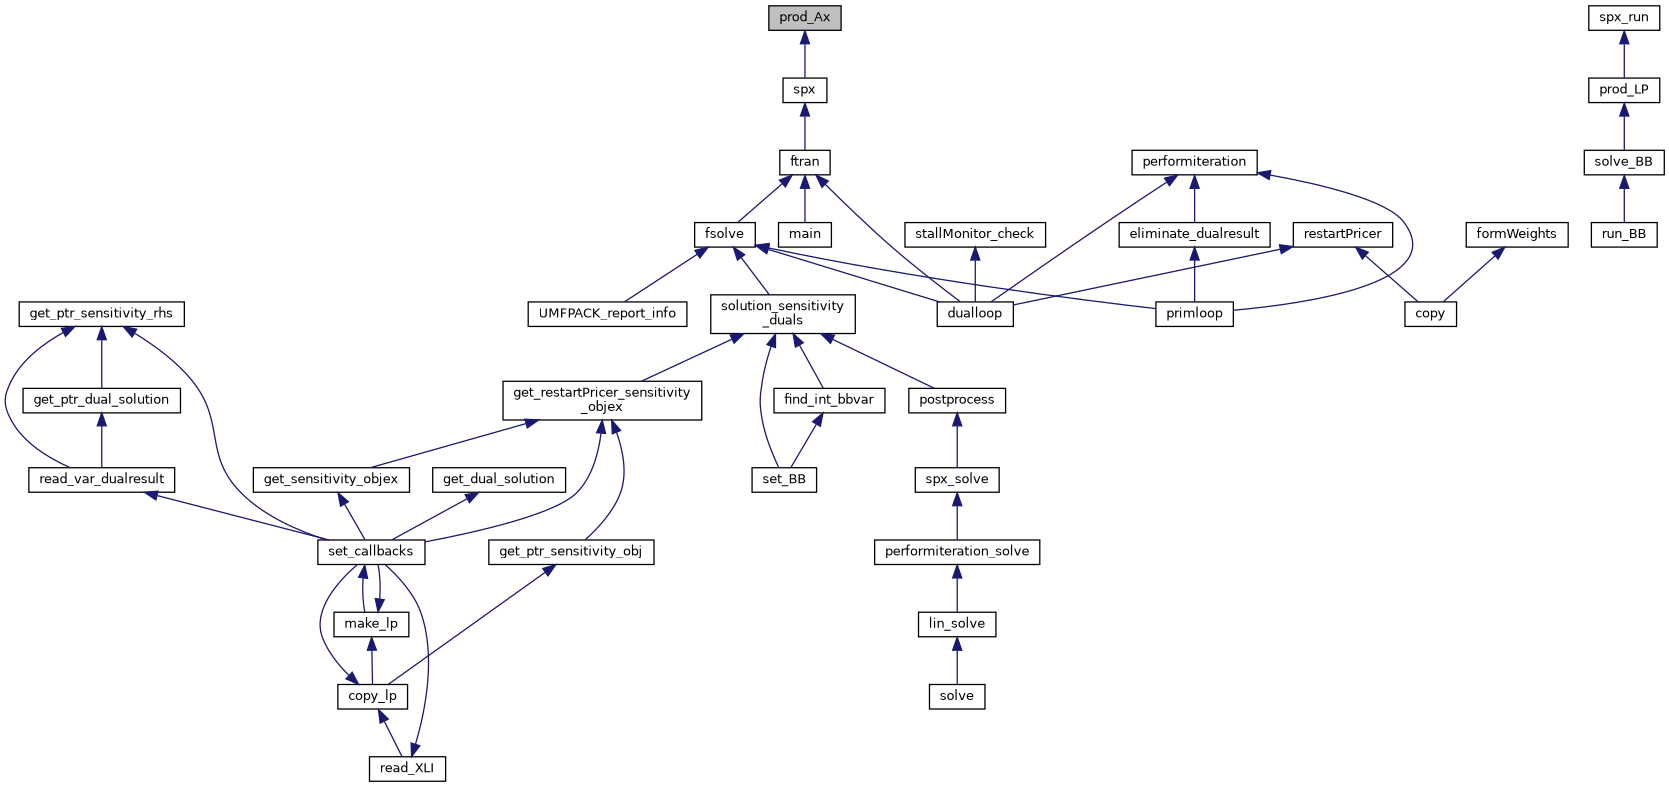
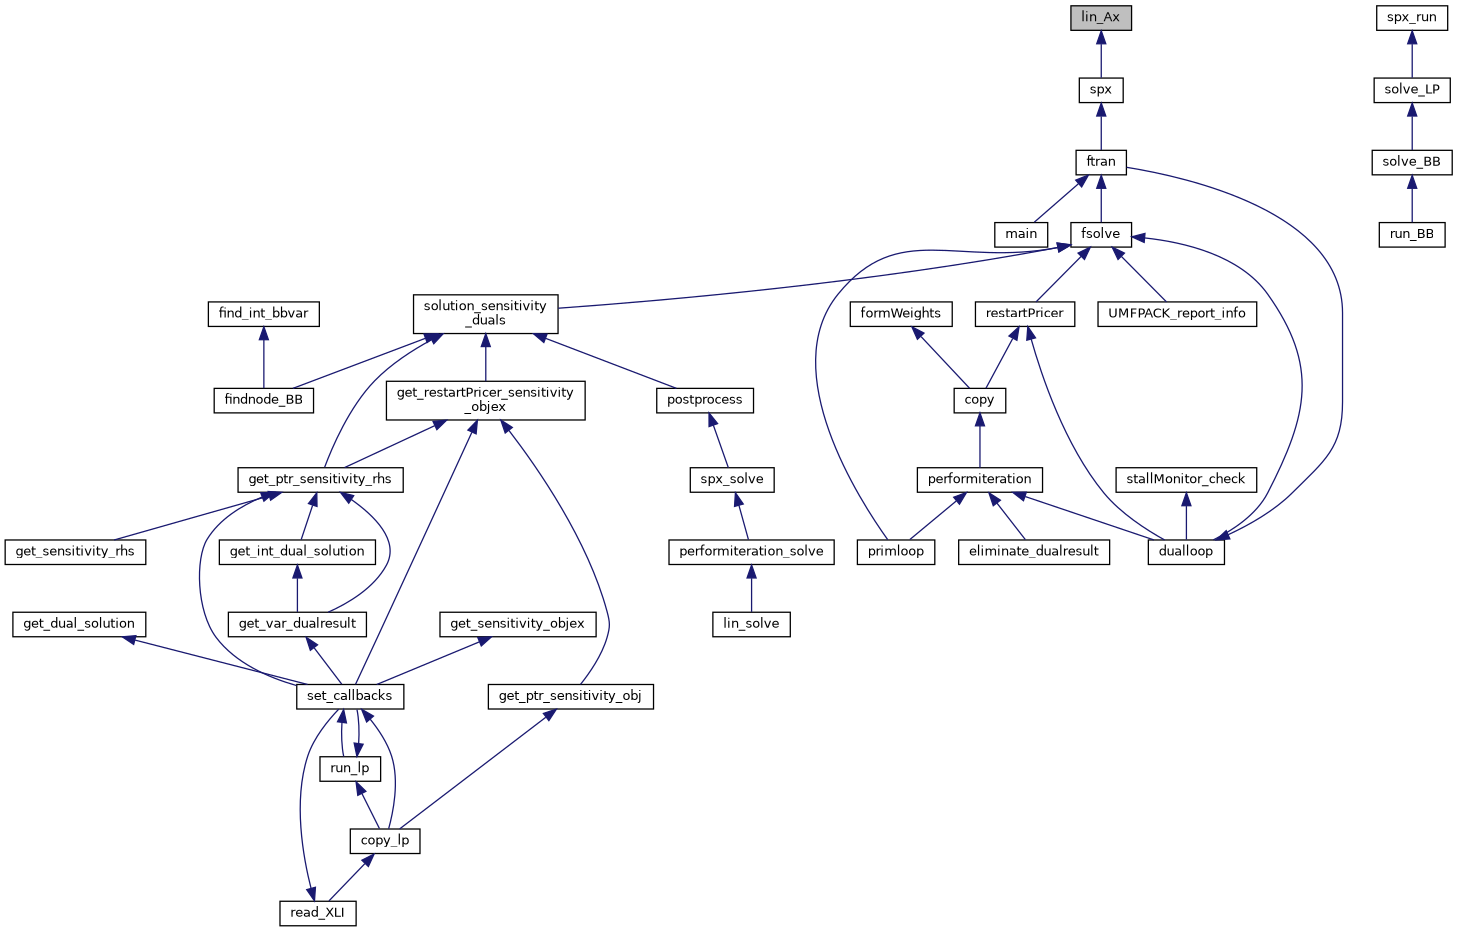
(805, 18) -> (1101, 18)
(1624, 90) -> (1412, 90)
(890, 246) -> (1342, 310)
none -> (1059, 279)
(1195, 281) -> none
(811, 367) -> (365, 392)
(102, 401) -> (297, 552)
(448, 446) -> (390, 447)
none -> (980, 447)
(102, 480) -> (297, 624)
(784, 480) -> (264, 401)
none -> (75, 552)
(321, 618) -> (395, 771)
(371, 624) -> (350, 769)
(957, 697) -> none
